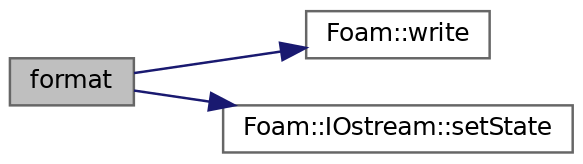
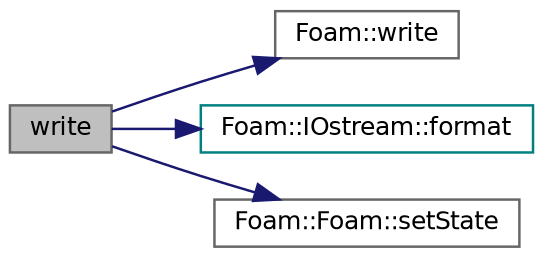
(72, 82) -> (61, 129)
none -> (367, 129)
(398, 129) -> (367, 223)
